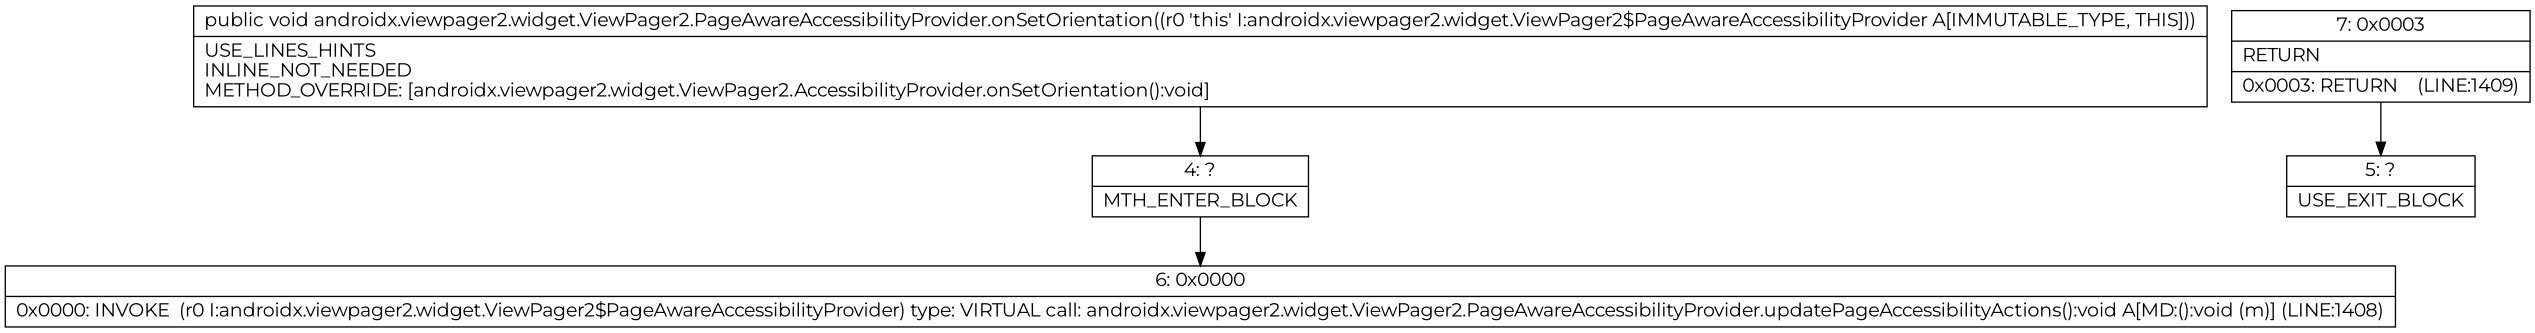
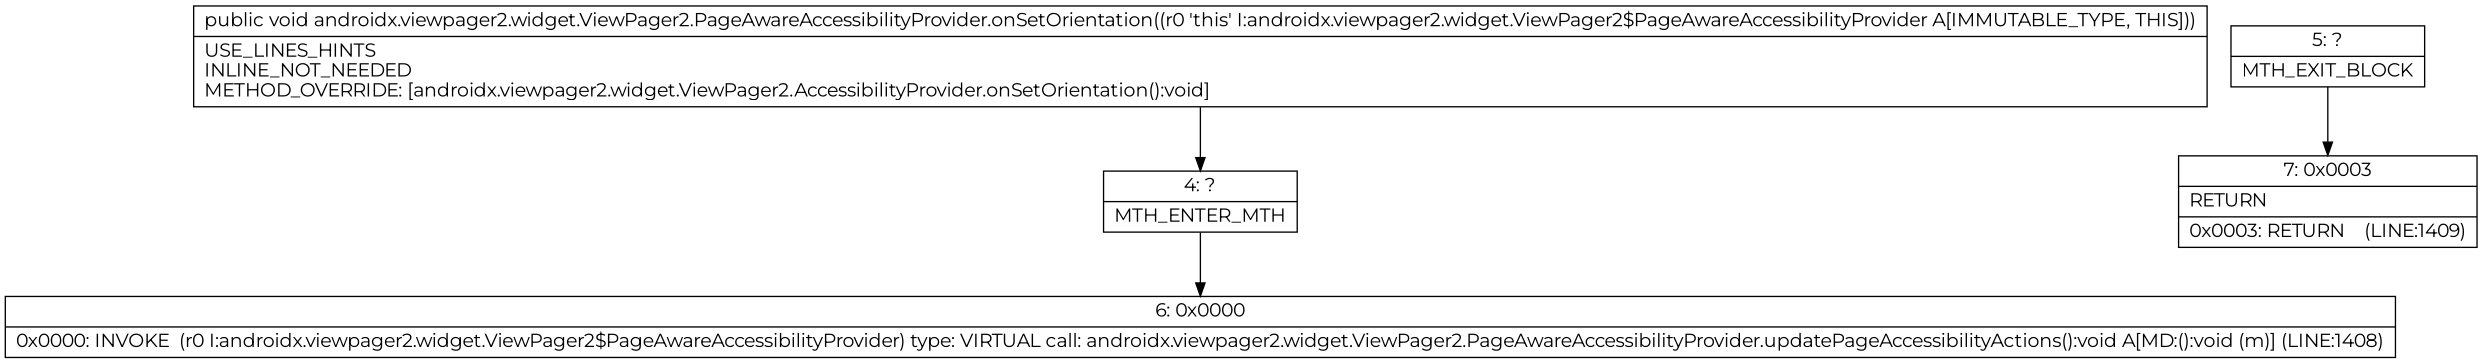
(2381, 122) -> (2328, 114)
(1200, 201) -> (1200, 216)
(2381, 201) -> (2328, 71)
